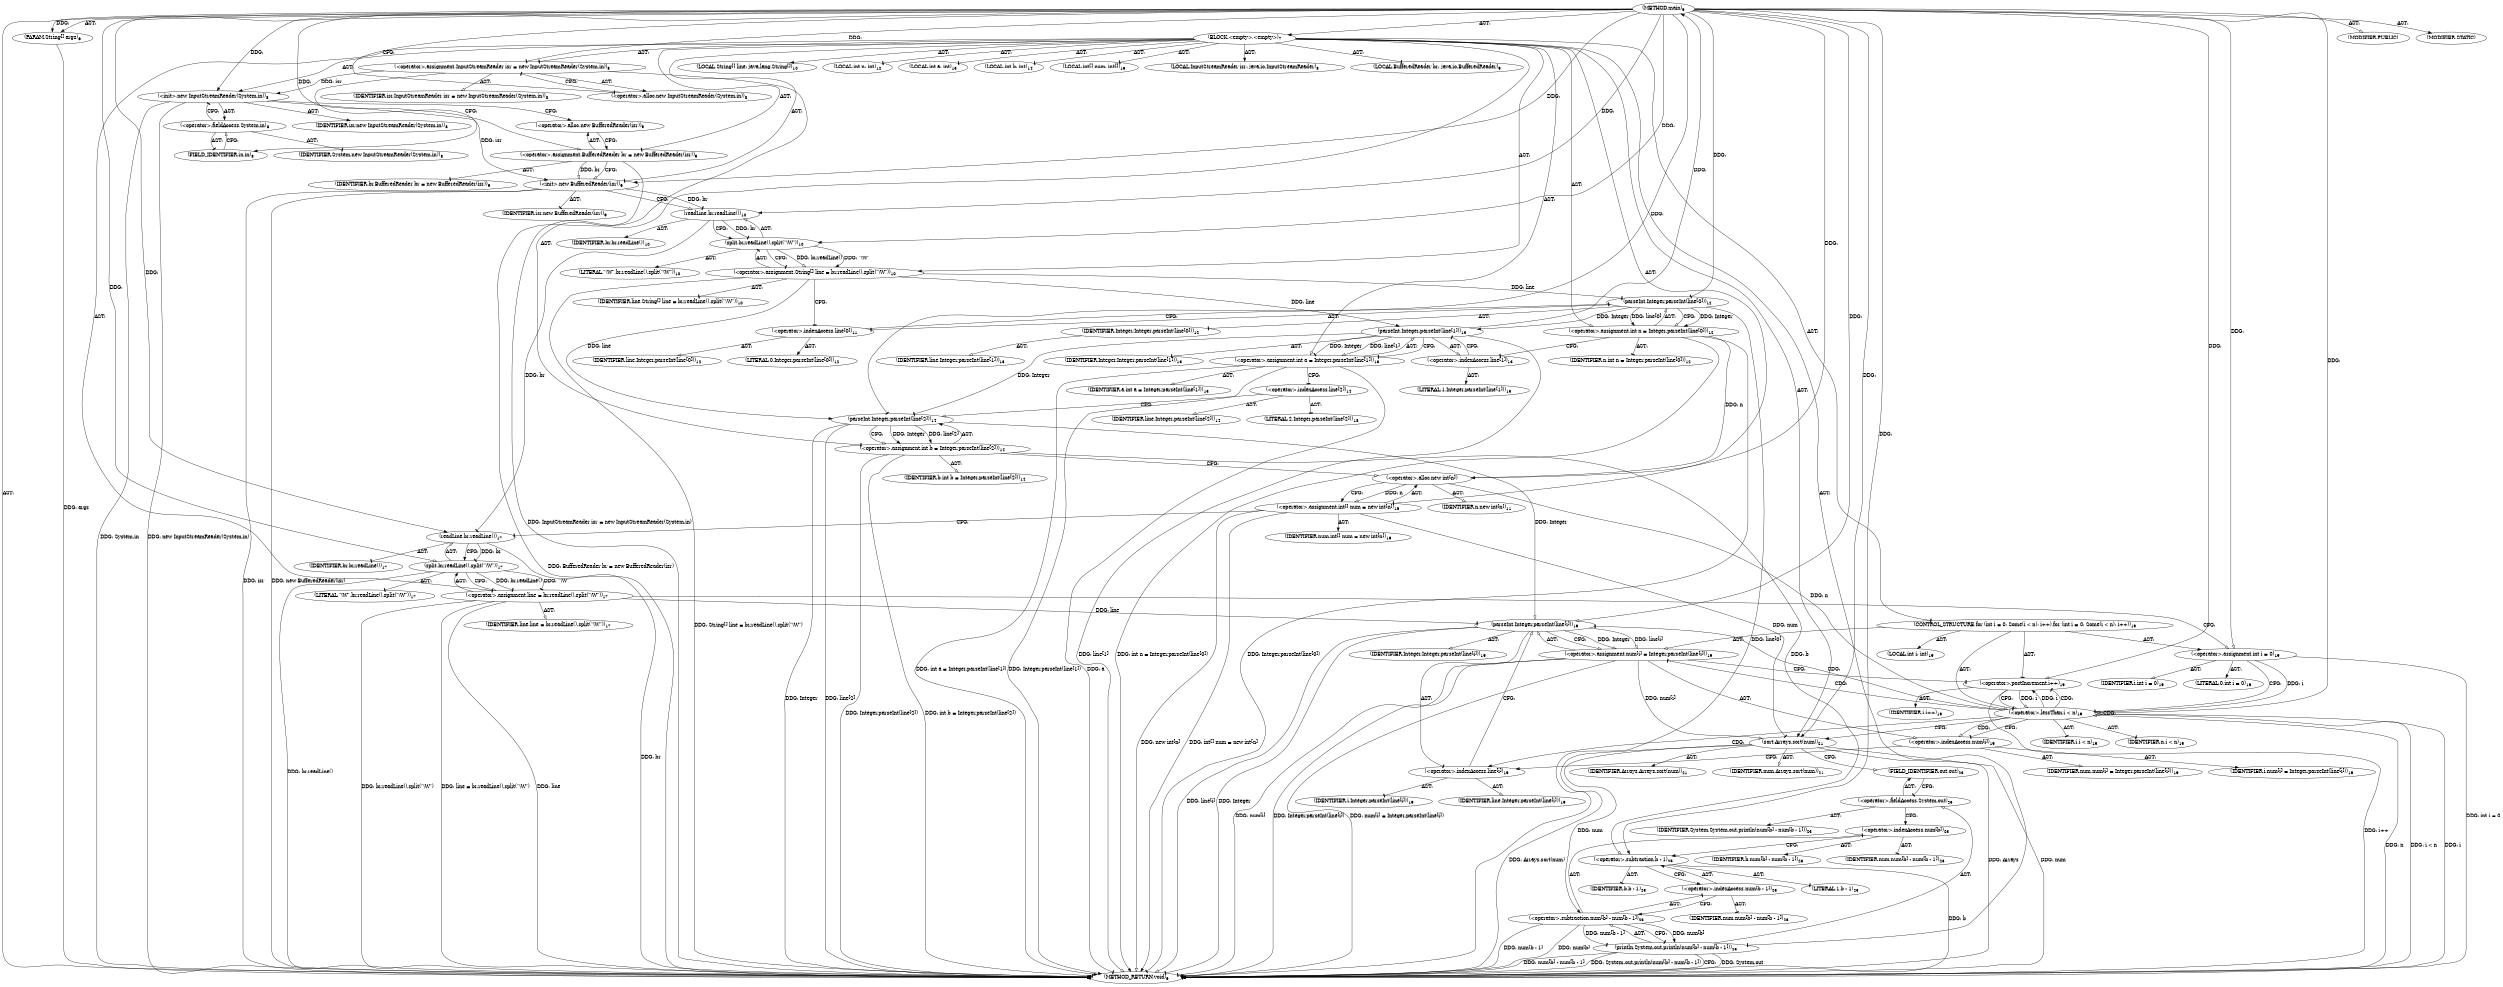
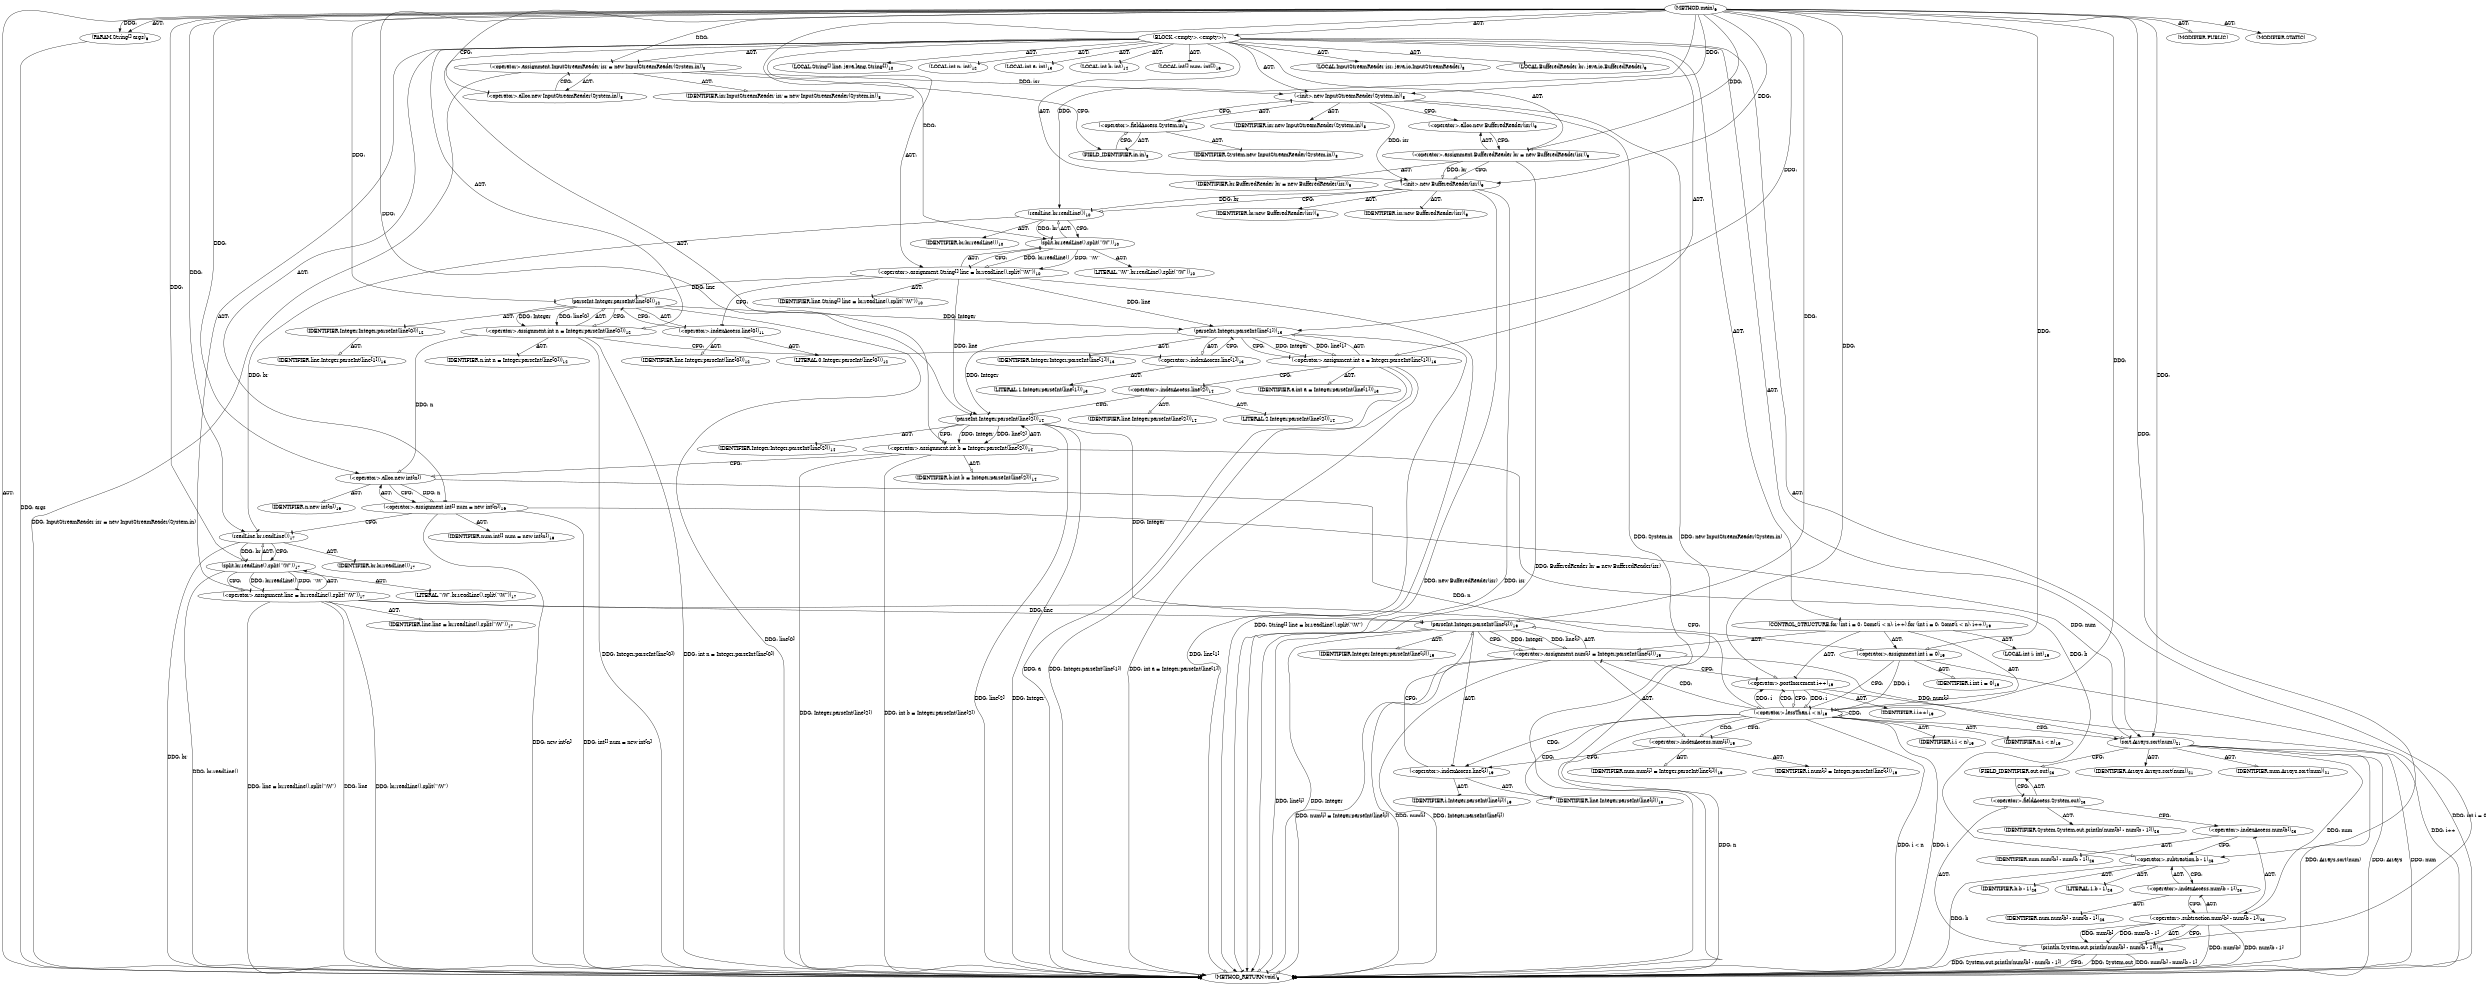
none -> (1267, 214)
(1672, 256) -> (1659, 259)
(1356, 419) -> (1332, 419)
none -> (777, 449)
(1509, 507) -> (339, 507)
(1799, 665) -> (1592, 729)
(2223, 684) -> none
(1758, 860) -> none
